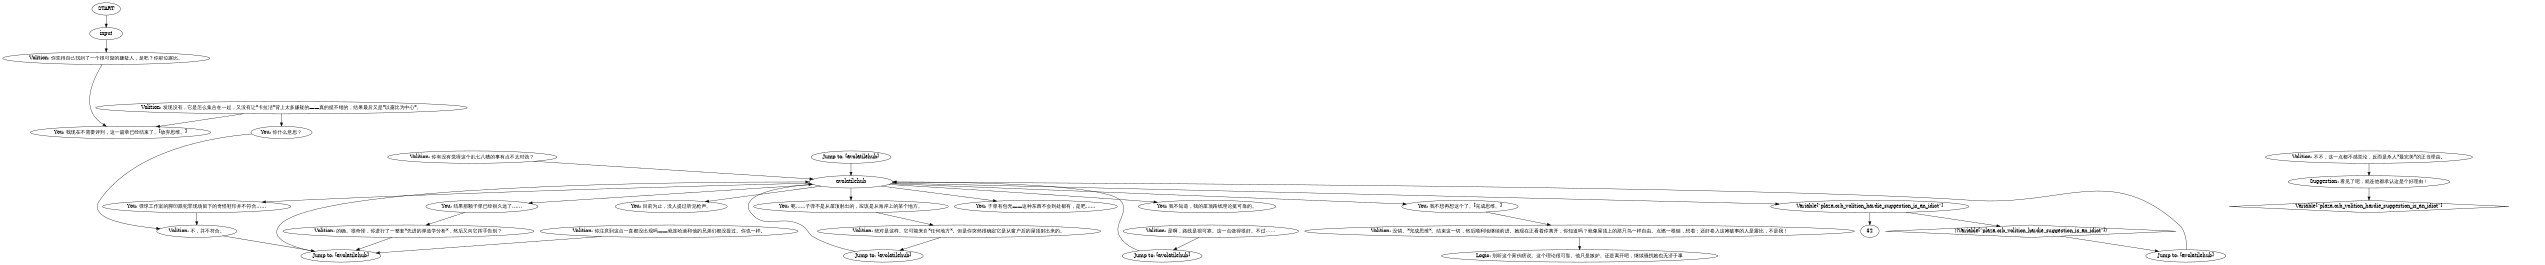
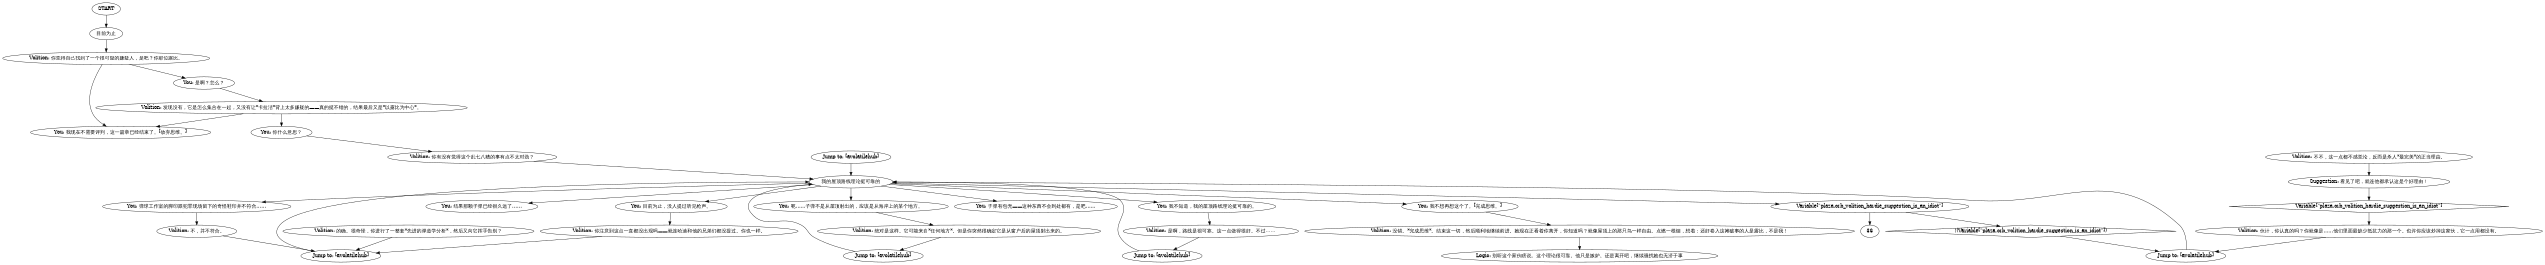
(106, 34) -> (106, 34)
none -> (204, 83)
(135, 168) -> (368, 144)
(851, 182) -> (851, 182)
none -> (670, 217)
none -> (1209, 217)
(447, 218) -> none
(1870, 231) -> (1870, 231)
none -> (2369, 231)
